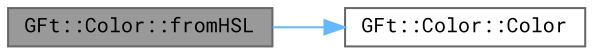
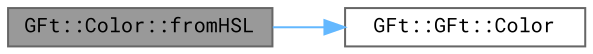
(465, 27) -> (465, 27)
